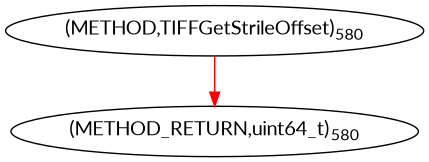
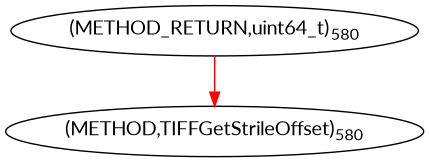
(215, 74) -> (215, 74)
